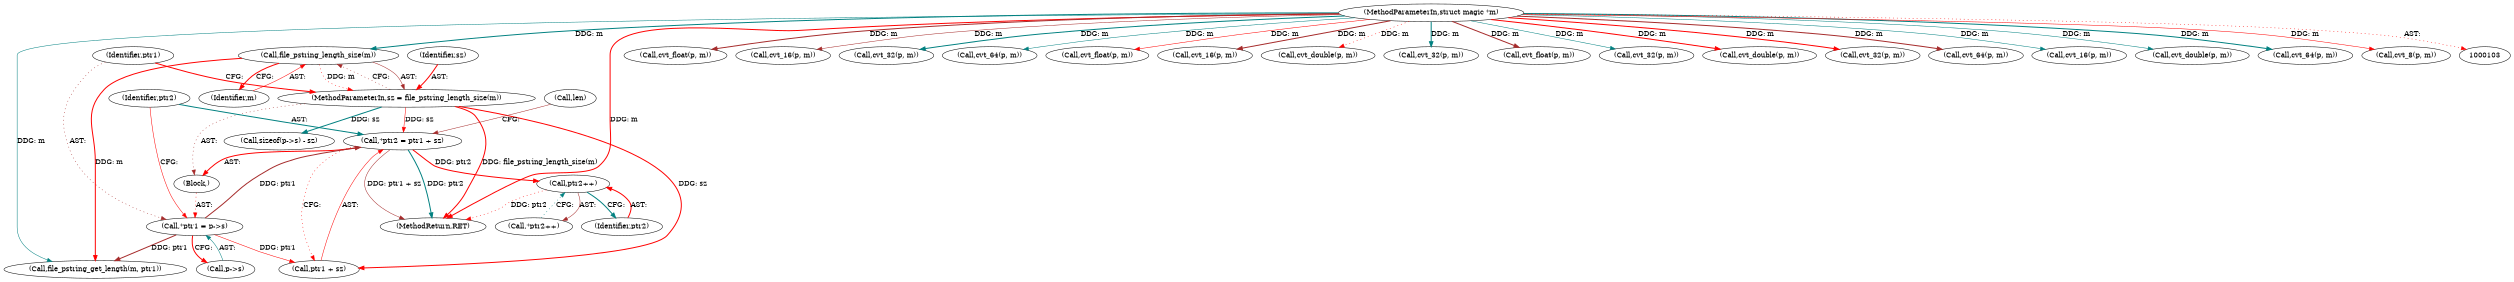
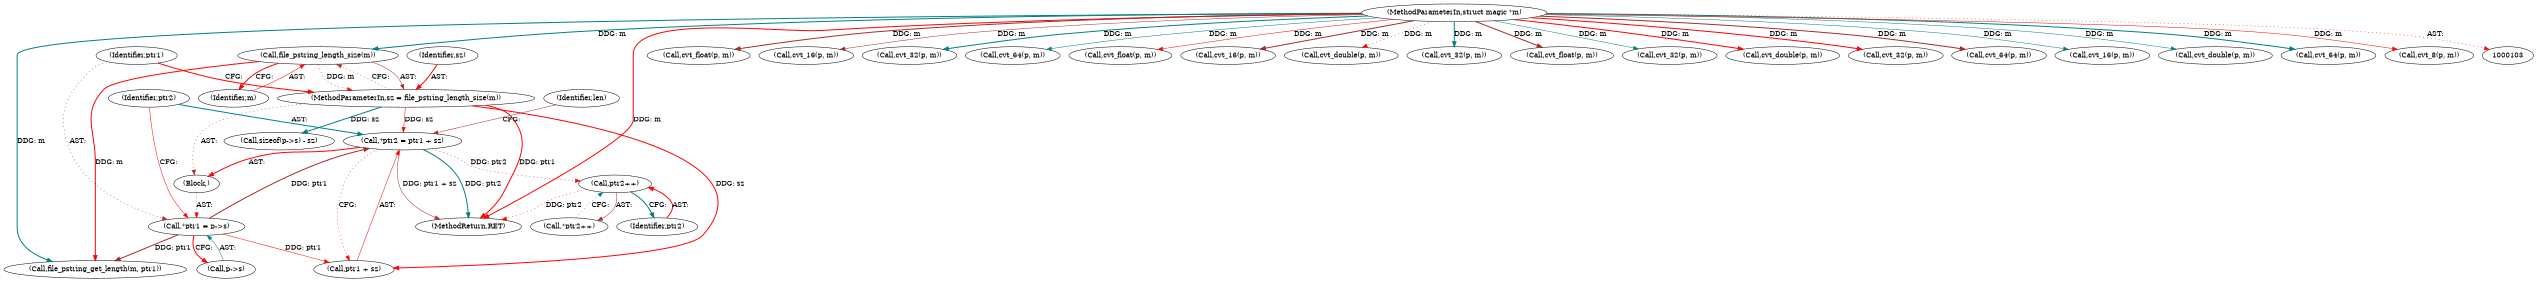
(567, 22) -> (579, 22)
(570, 98) -> (582, 98)
(540, 162) -> (537, 162)
(470, 174) -> (501, 173)
